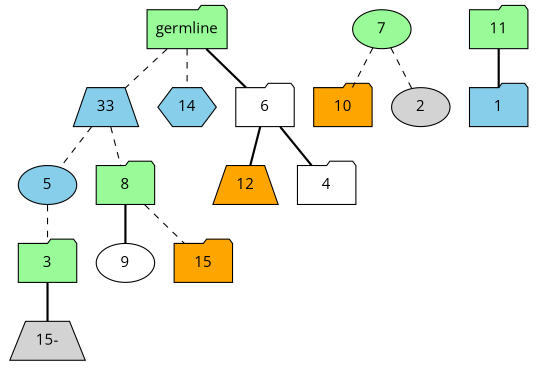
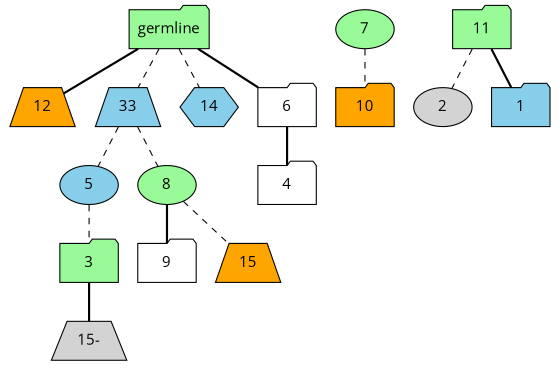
(401, 68) -> (462, 69)
(255, 146) -> (101, 71)
(125, 185) -> (167, 185)
(125, 263) -> (167, 263)
(203, 263) -> (248, 263)
